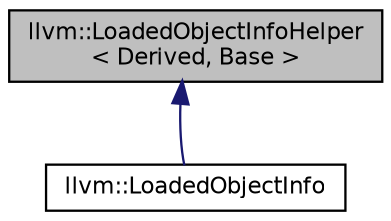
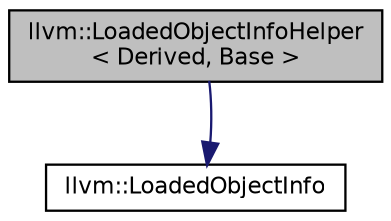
(181, 135) -> (211, 112)
